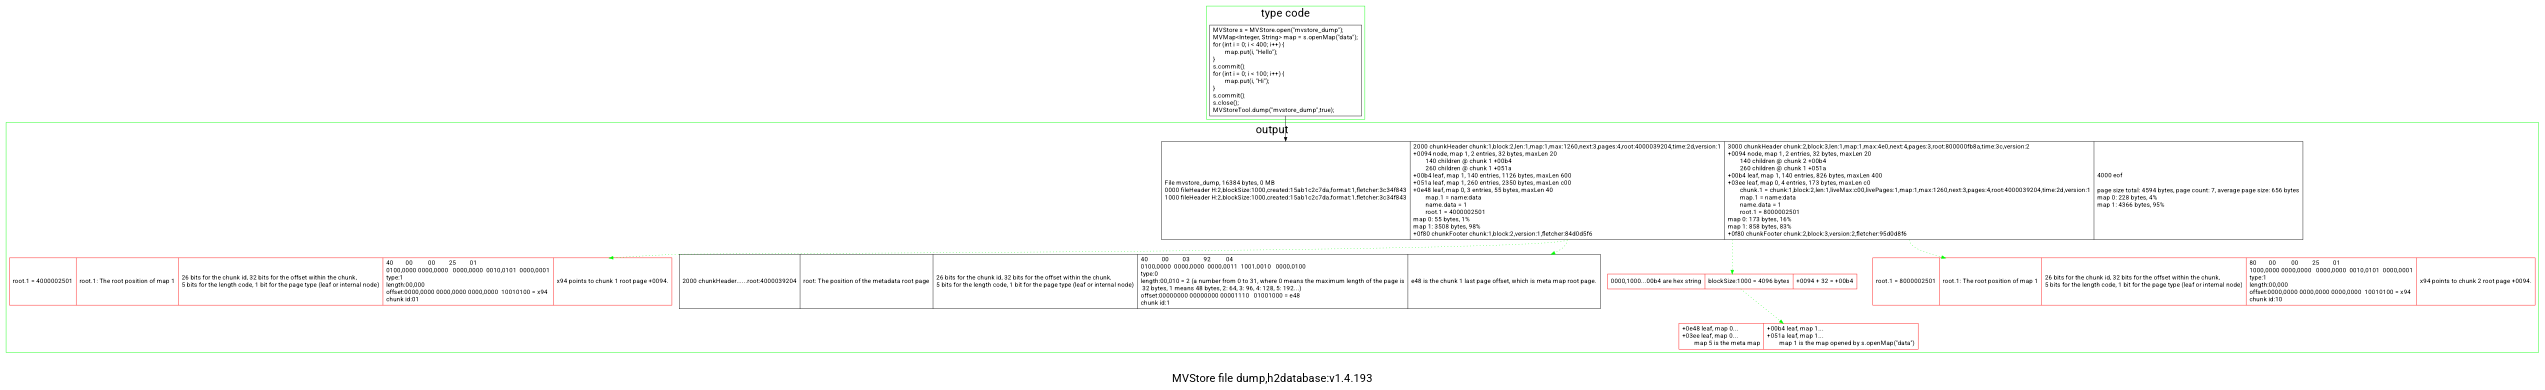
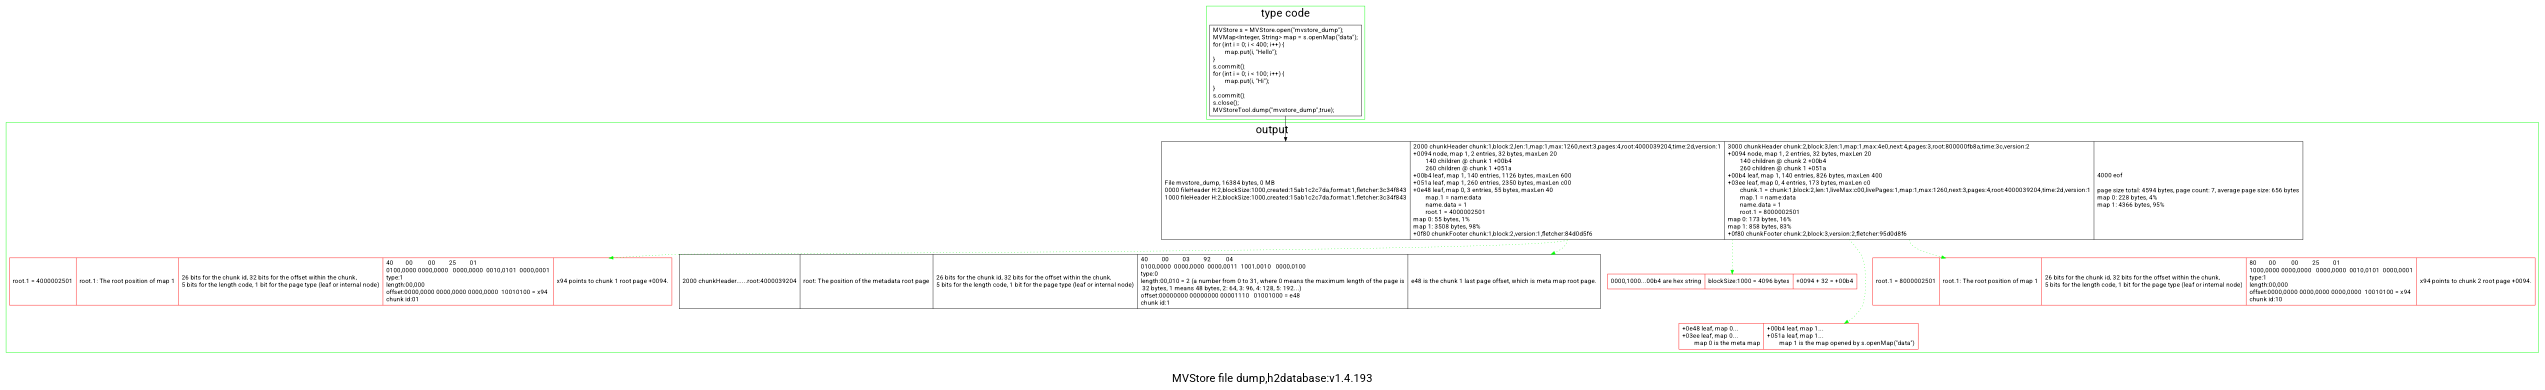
(1760, 305) -> (1866, 281)
(1721, 343) -> (1721, 343)
